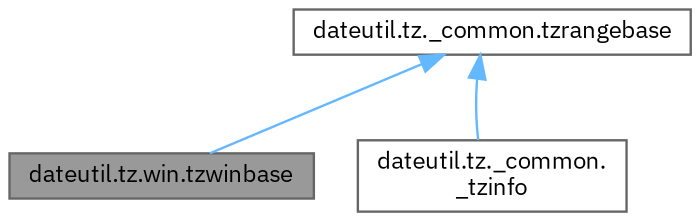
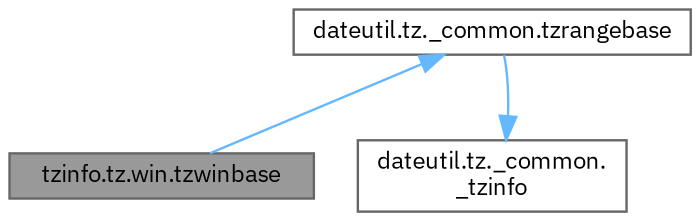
(476, 109) -> (508, 85)
(162, 176) -> (162, 176)
